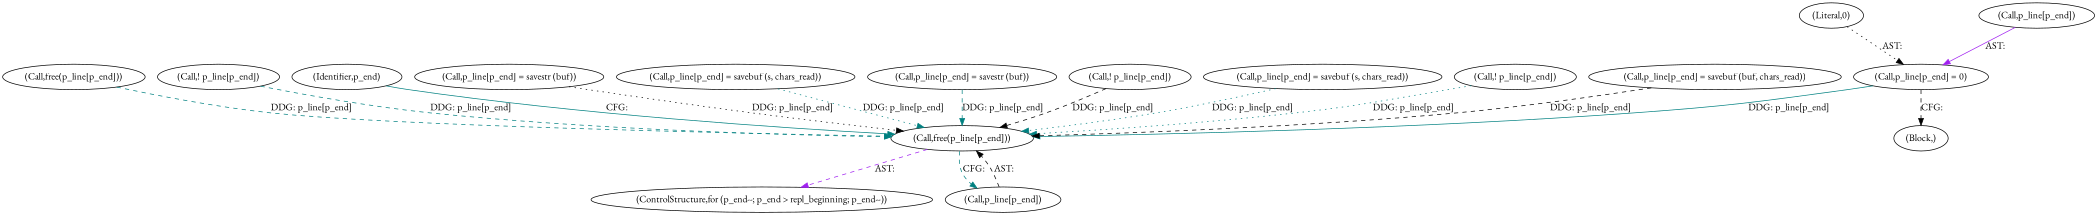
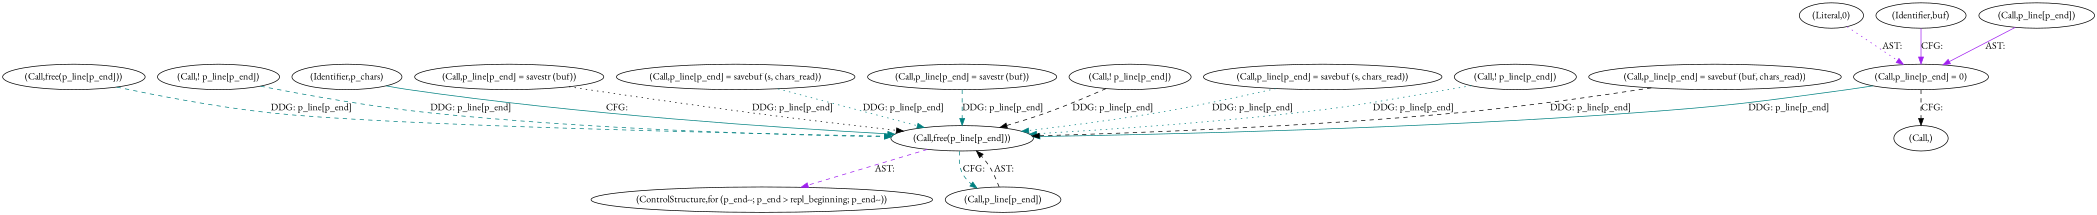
none -> (1921, 16)
(1872, 44) -> (1872, 44)
(347, 77) -> (347, 77)
(1921, 138) -> (1921, 138)
